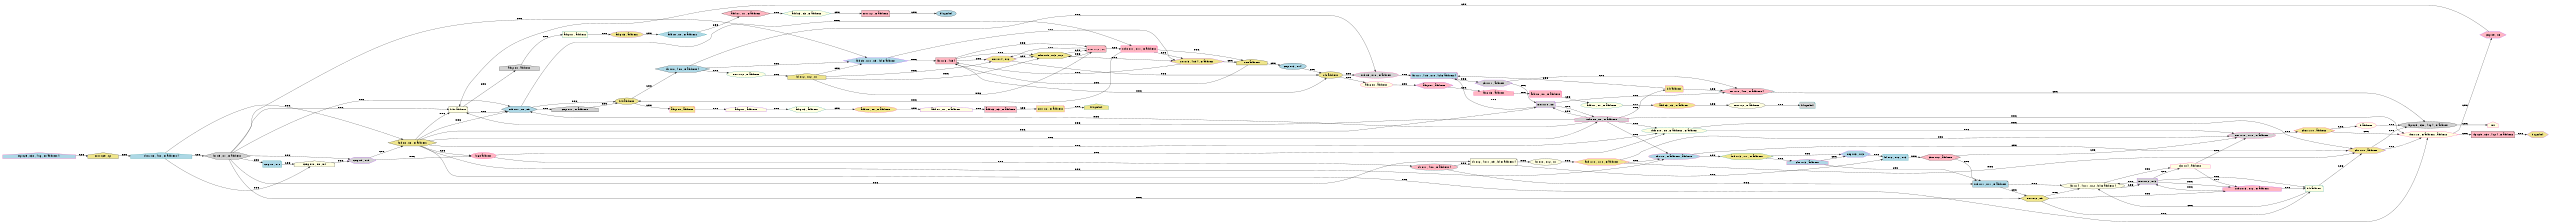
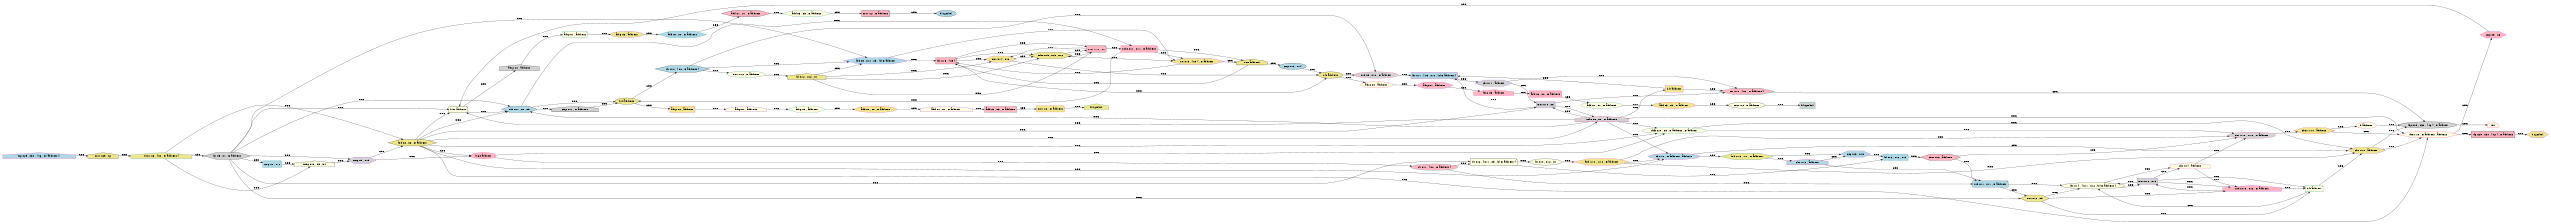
(161, 156) -> (161, 156)
